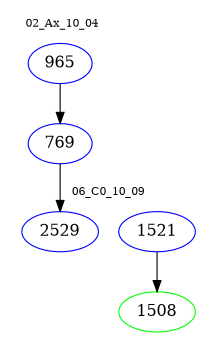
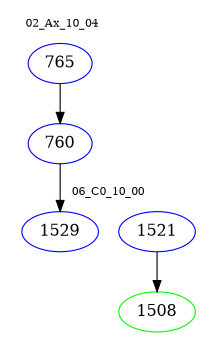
(60, 63) -> (60, 63)
(60, 144) -> (60, 144)
(109, 192) -> (109, 192)
(60, 232) -> (60, 232)
